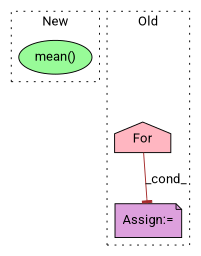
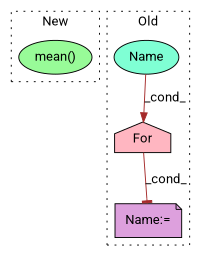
none -> (146, 57)
(148, 221) -> (148, 221)
